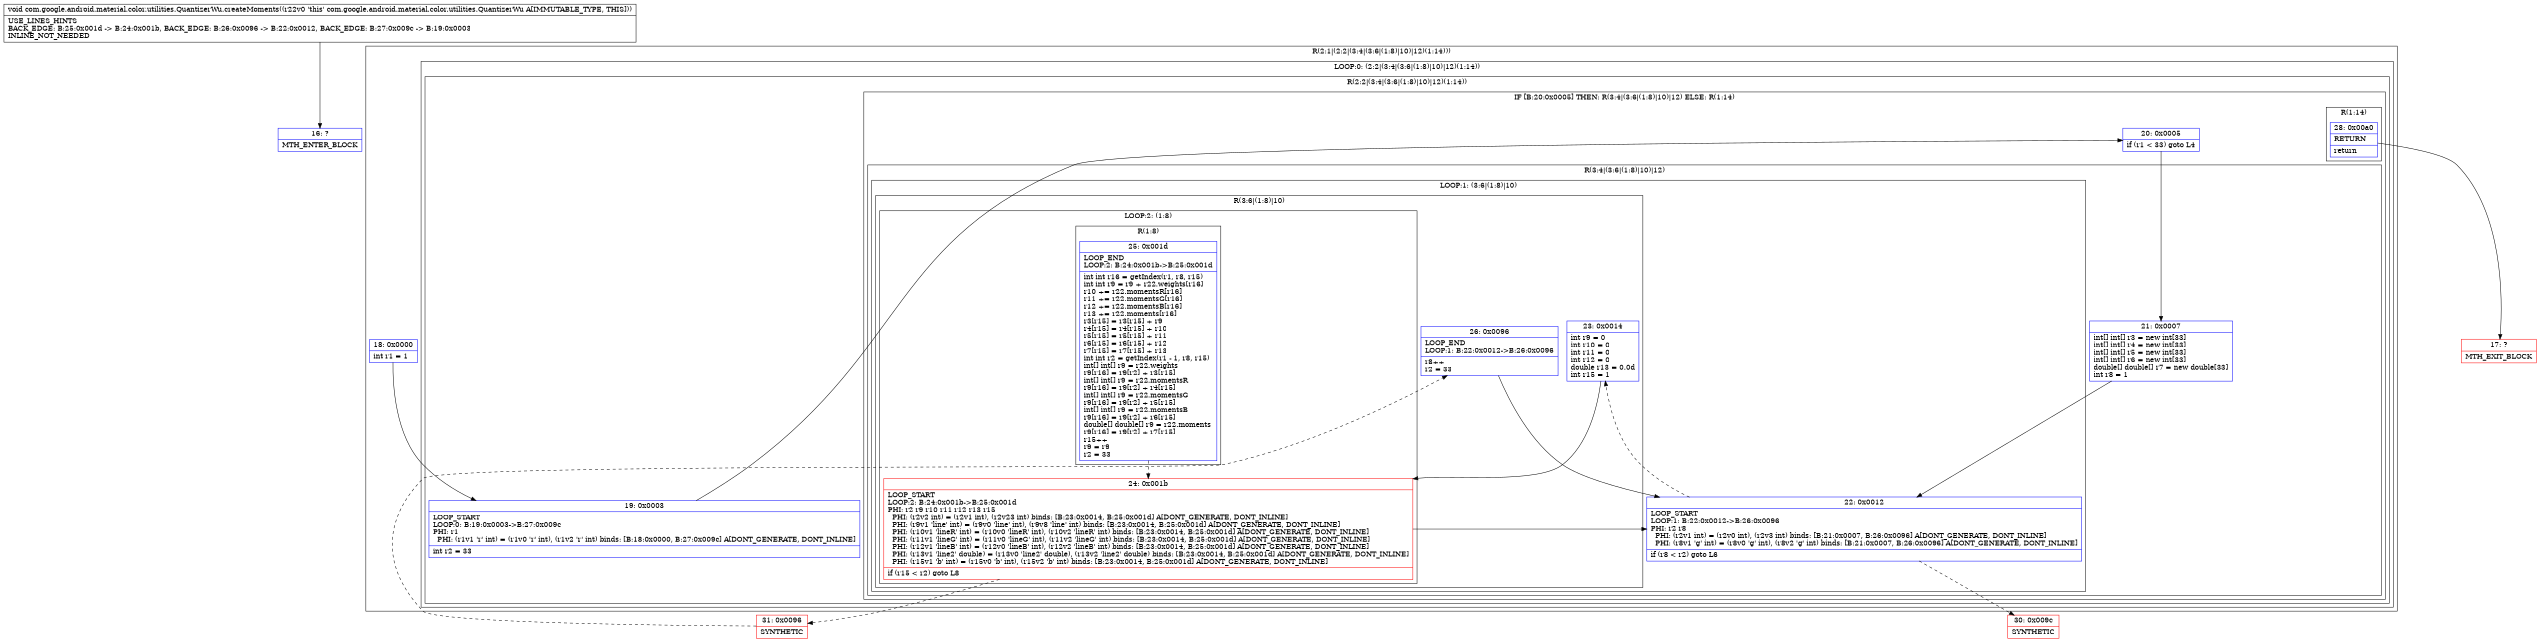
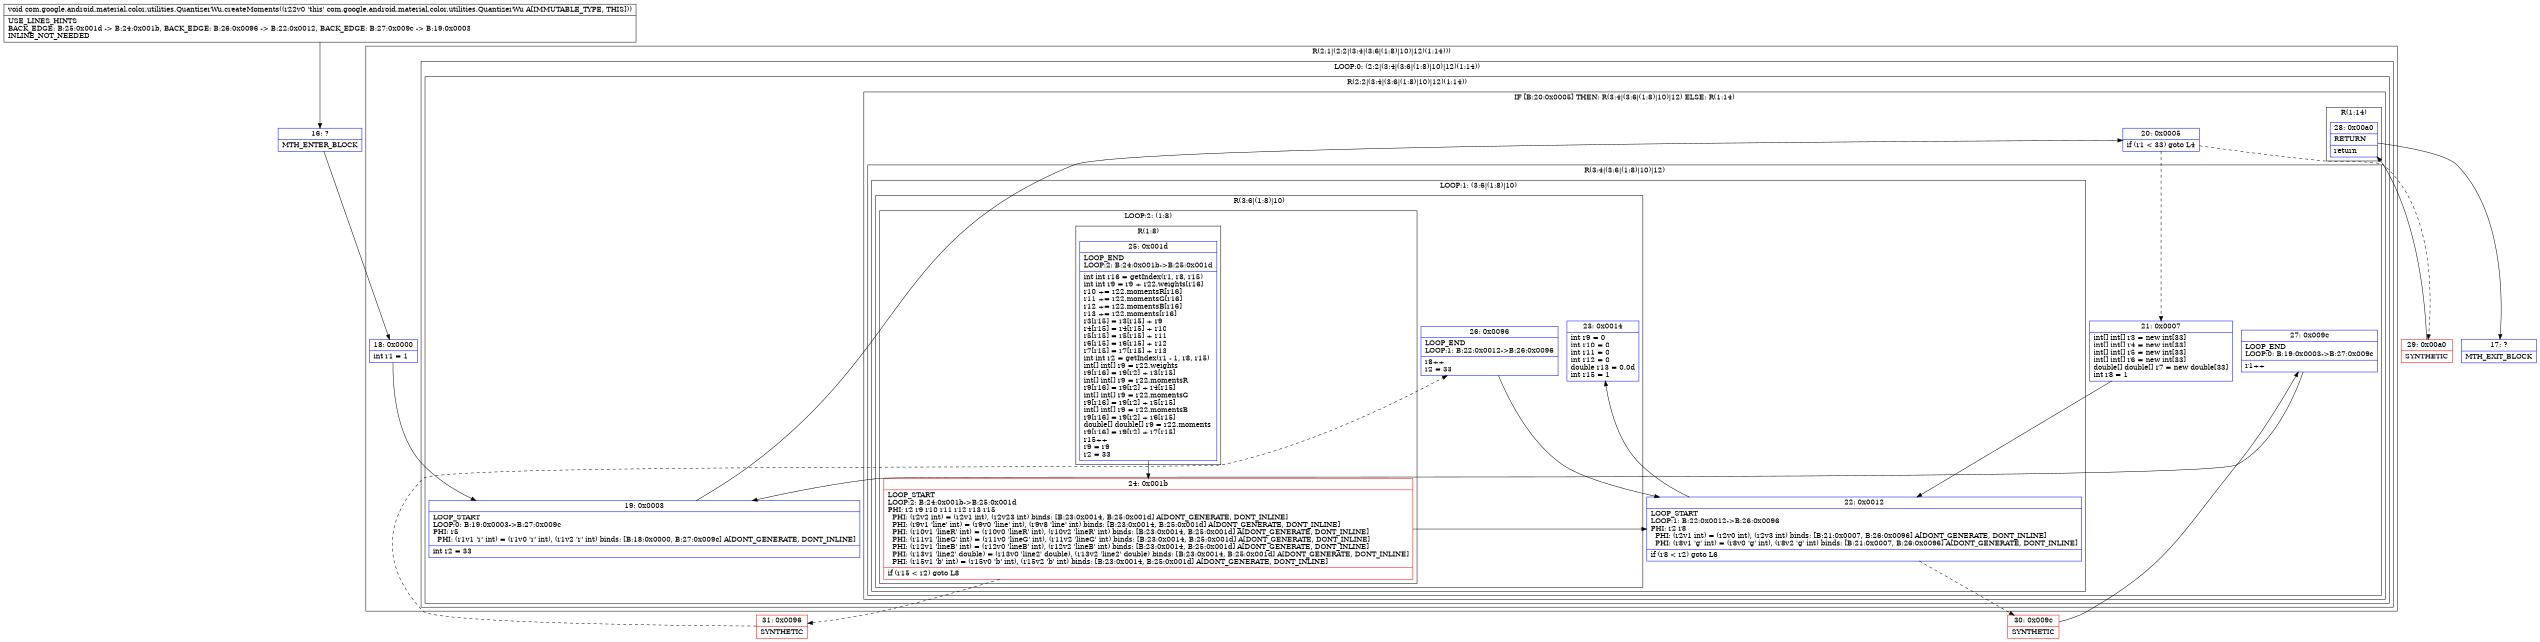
(2161, 234) -> (2161, 234)
none -> (356, 243)
none -> (2309, 351)
none -> (2427, 351)
(2499, 351) -> (2499, 351)
(1631, 454) -> (1631, 454)
(1148, 469) -> (1148, 469)
(1538, 474) -> none
(447, 532) -> (447, 532)
